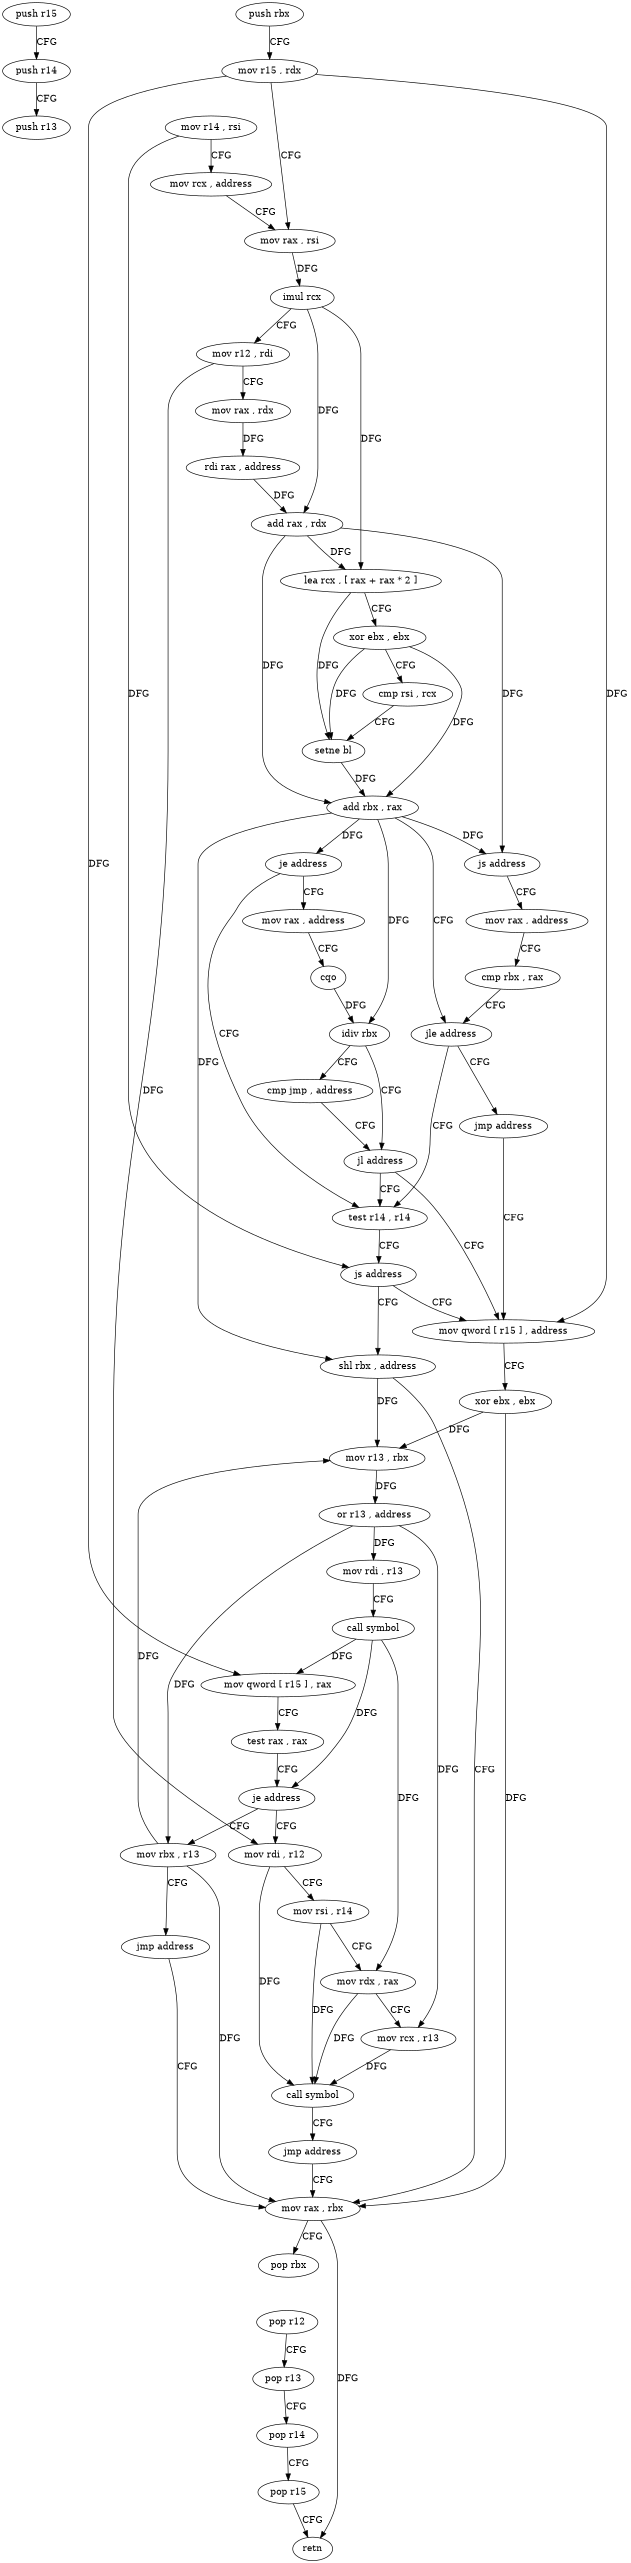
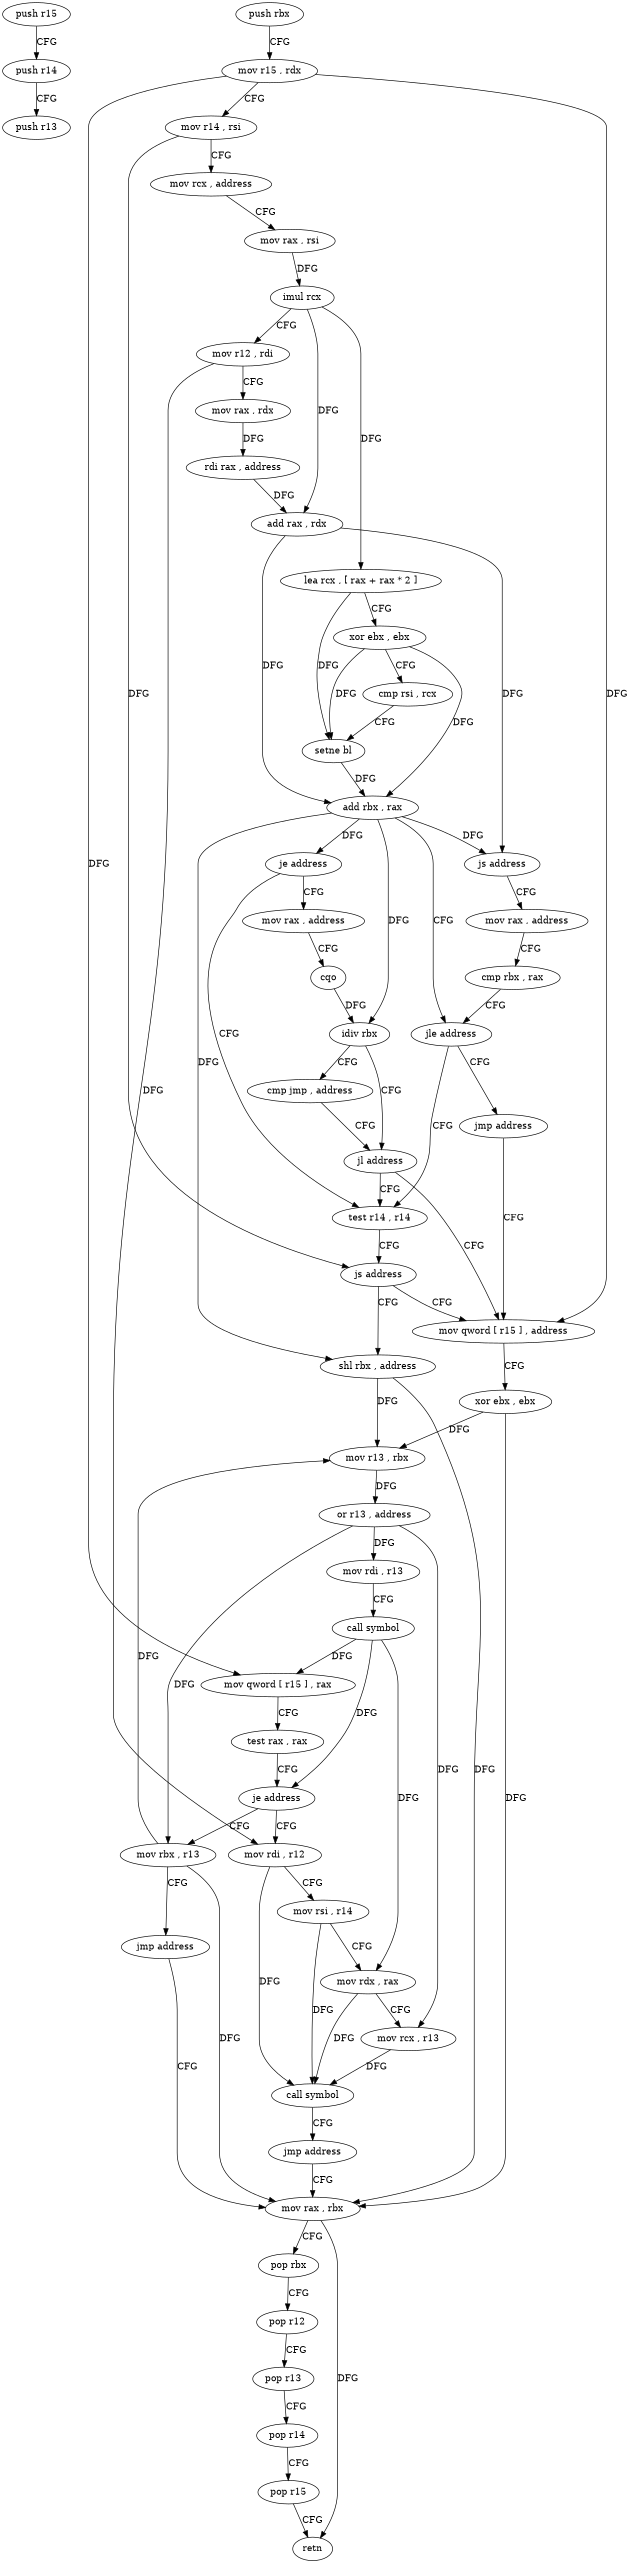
(279, 153) -> (243, 97)
(323, 551) -> none
(485, 1770) -> (485, 1770)
none -> (288, 2291)
